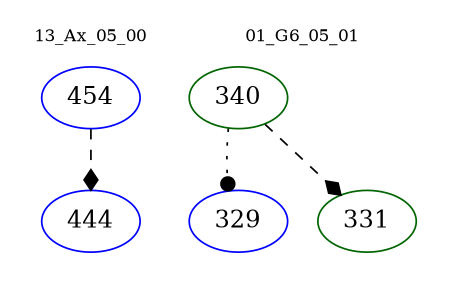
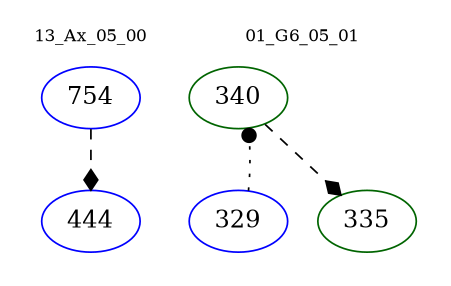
(91, 98) -> (91, 98)
(227, 153) -> (250, 167)
(367, 221) -> (367, 221)
